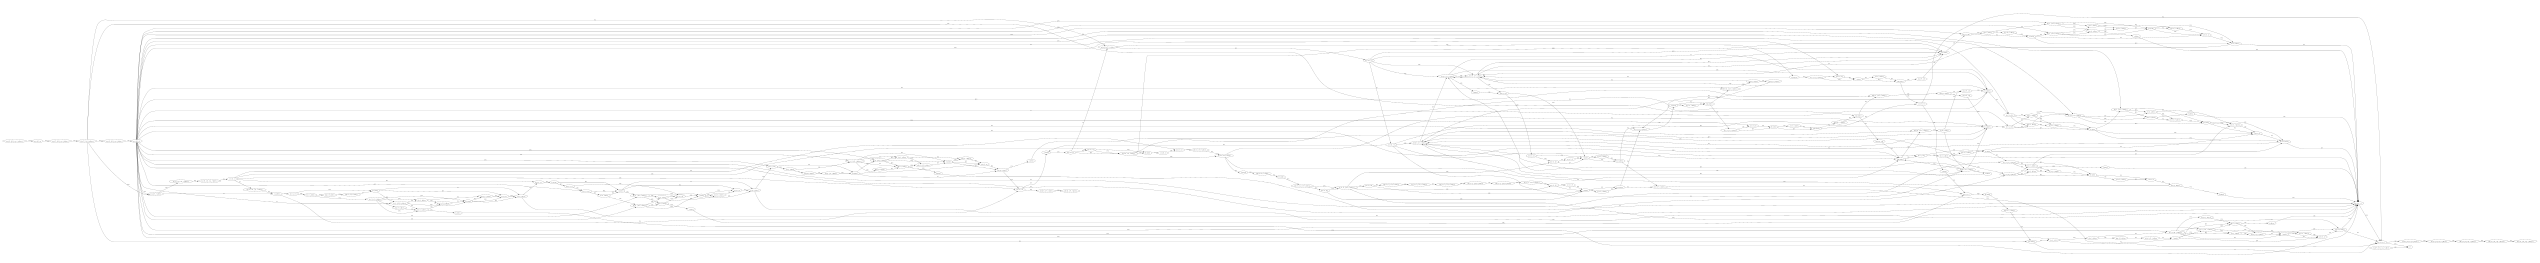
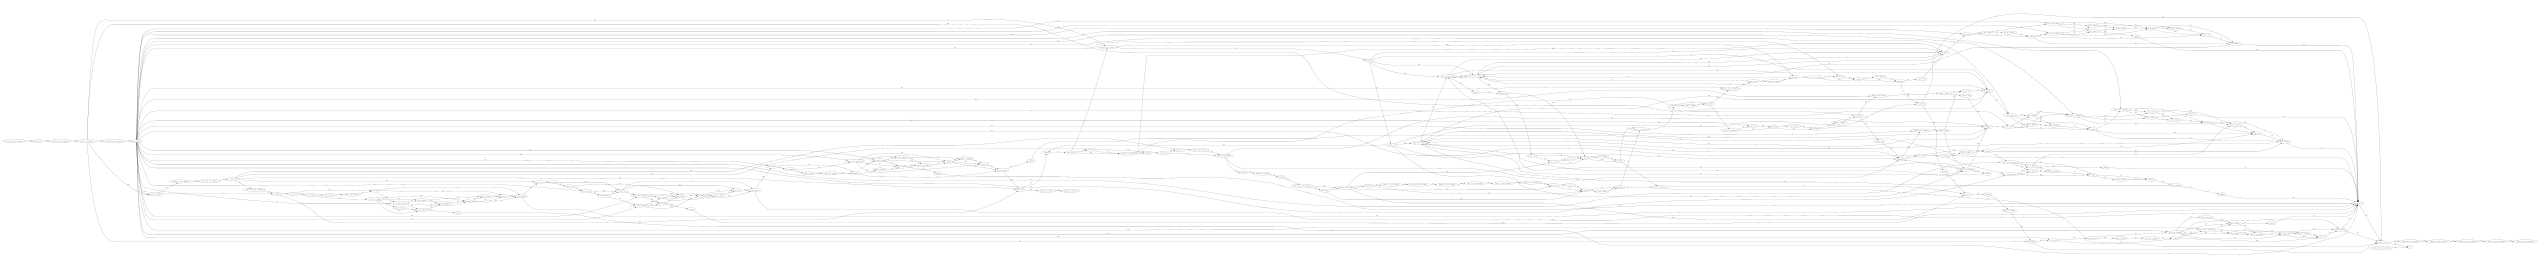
(1702, 99) -> (1785, 80)
(1174, 157) -> (1191, 154)
